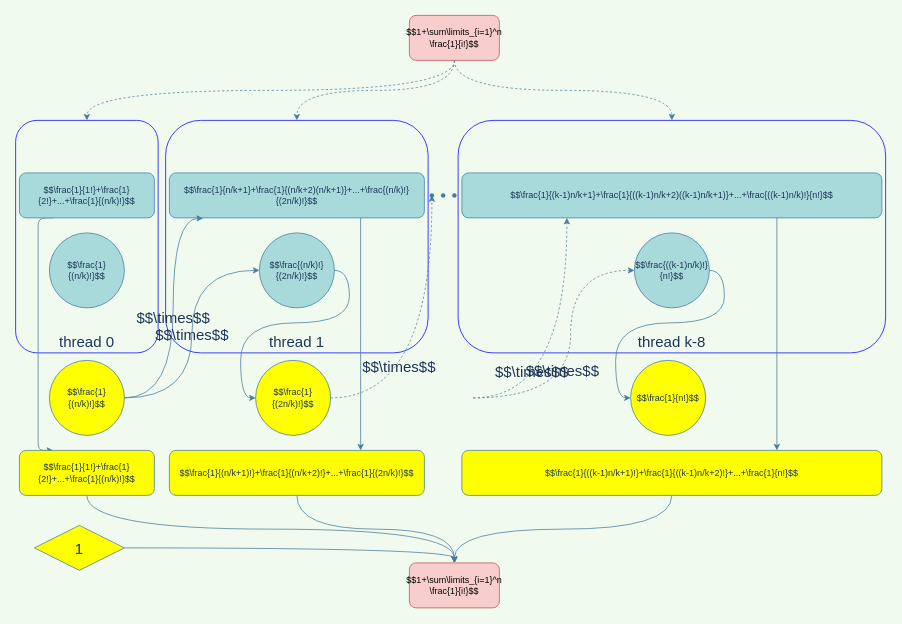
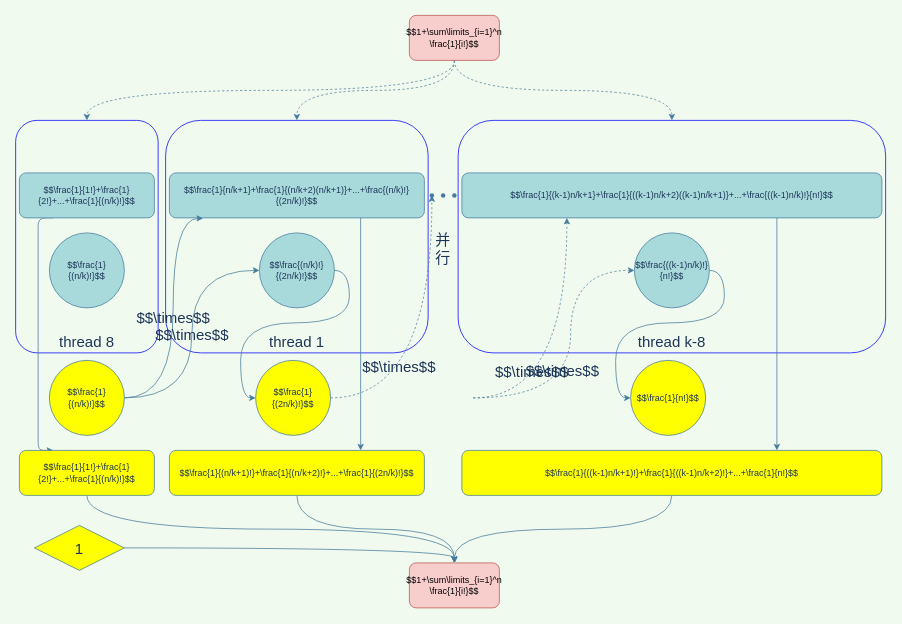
none -> (443, 248)
(87, 345) -> (87, 345)
